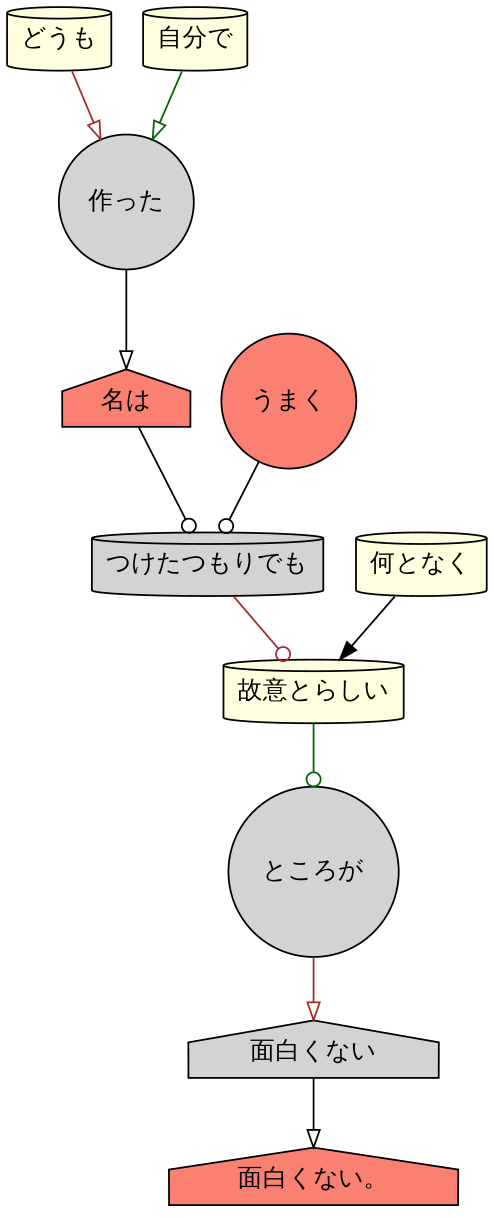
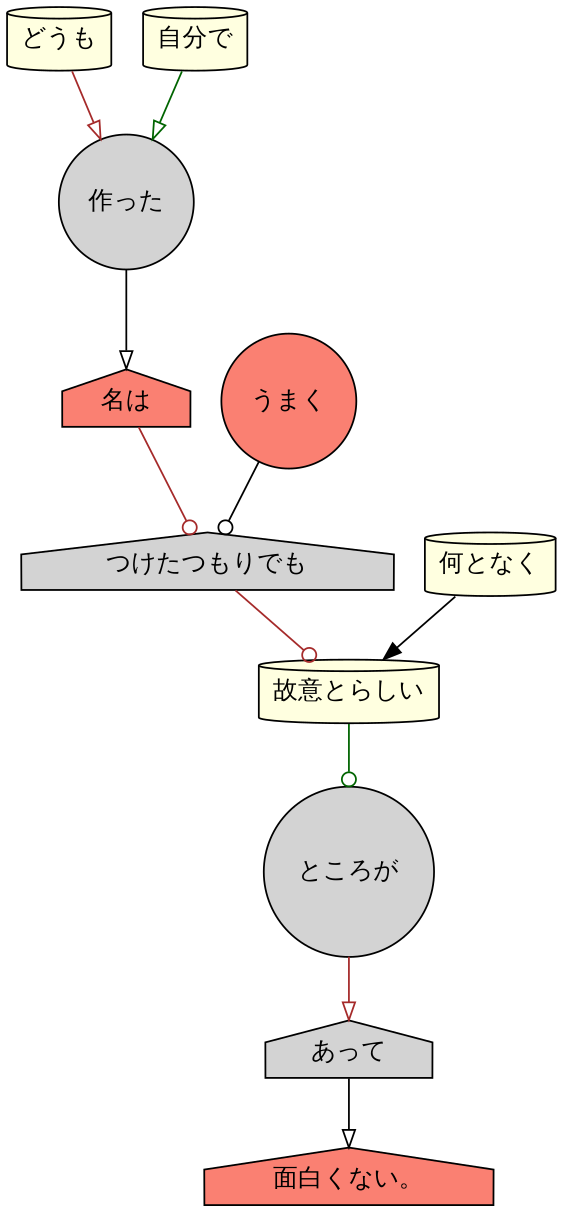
(162, 473) -> (162, 474)
(208, 564) -> (208, 564)
(314, 1052) -> (349, 1052)
